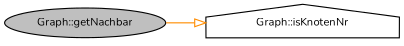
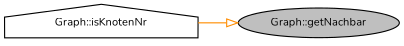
(180, 23) -> (212, 23)
